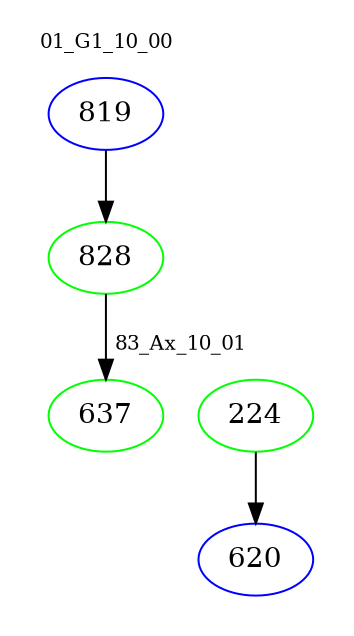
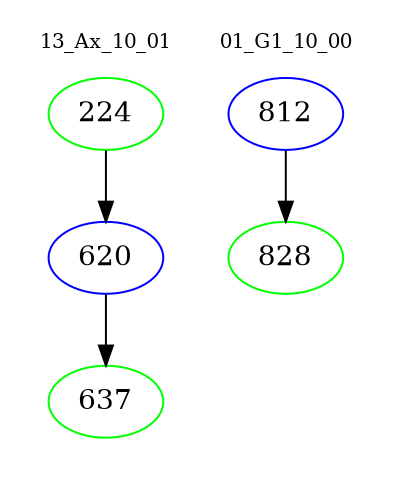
(106, 114) -> (286, 114)
(106, 338) -> (106, 320)
(181, 345) -> (106, 43)
